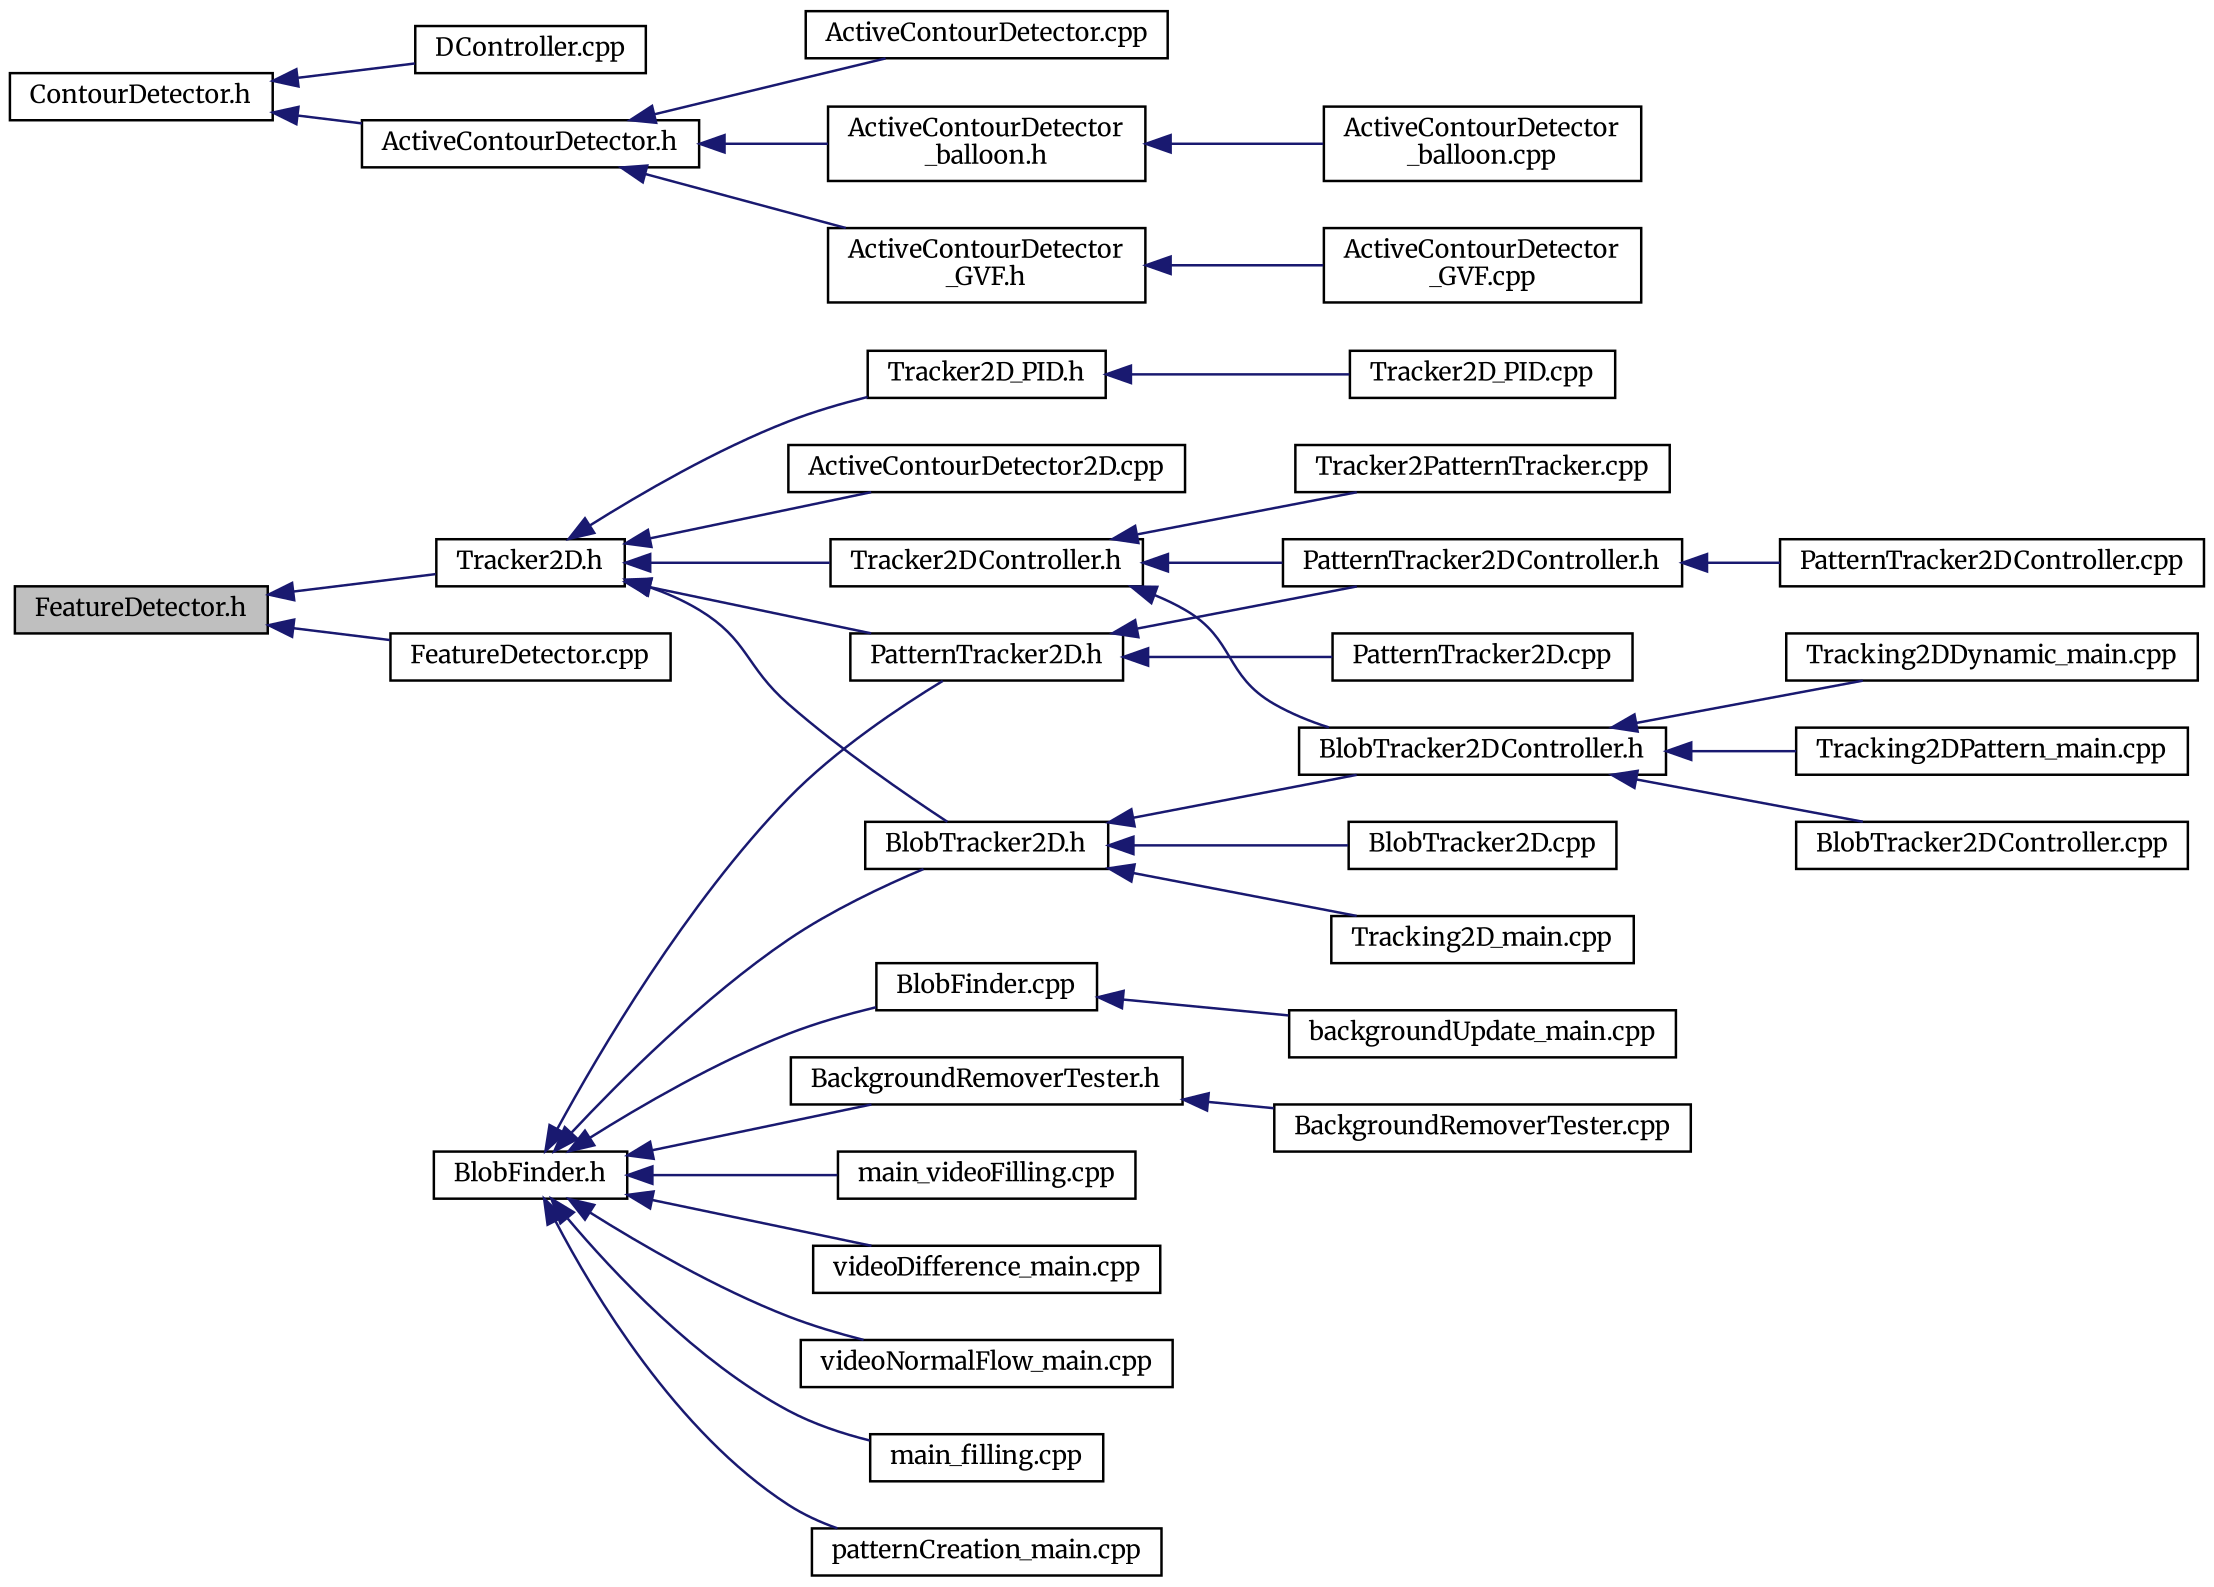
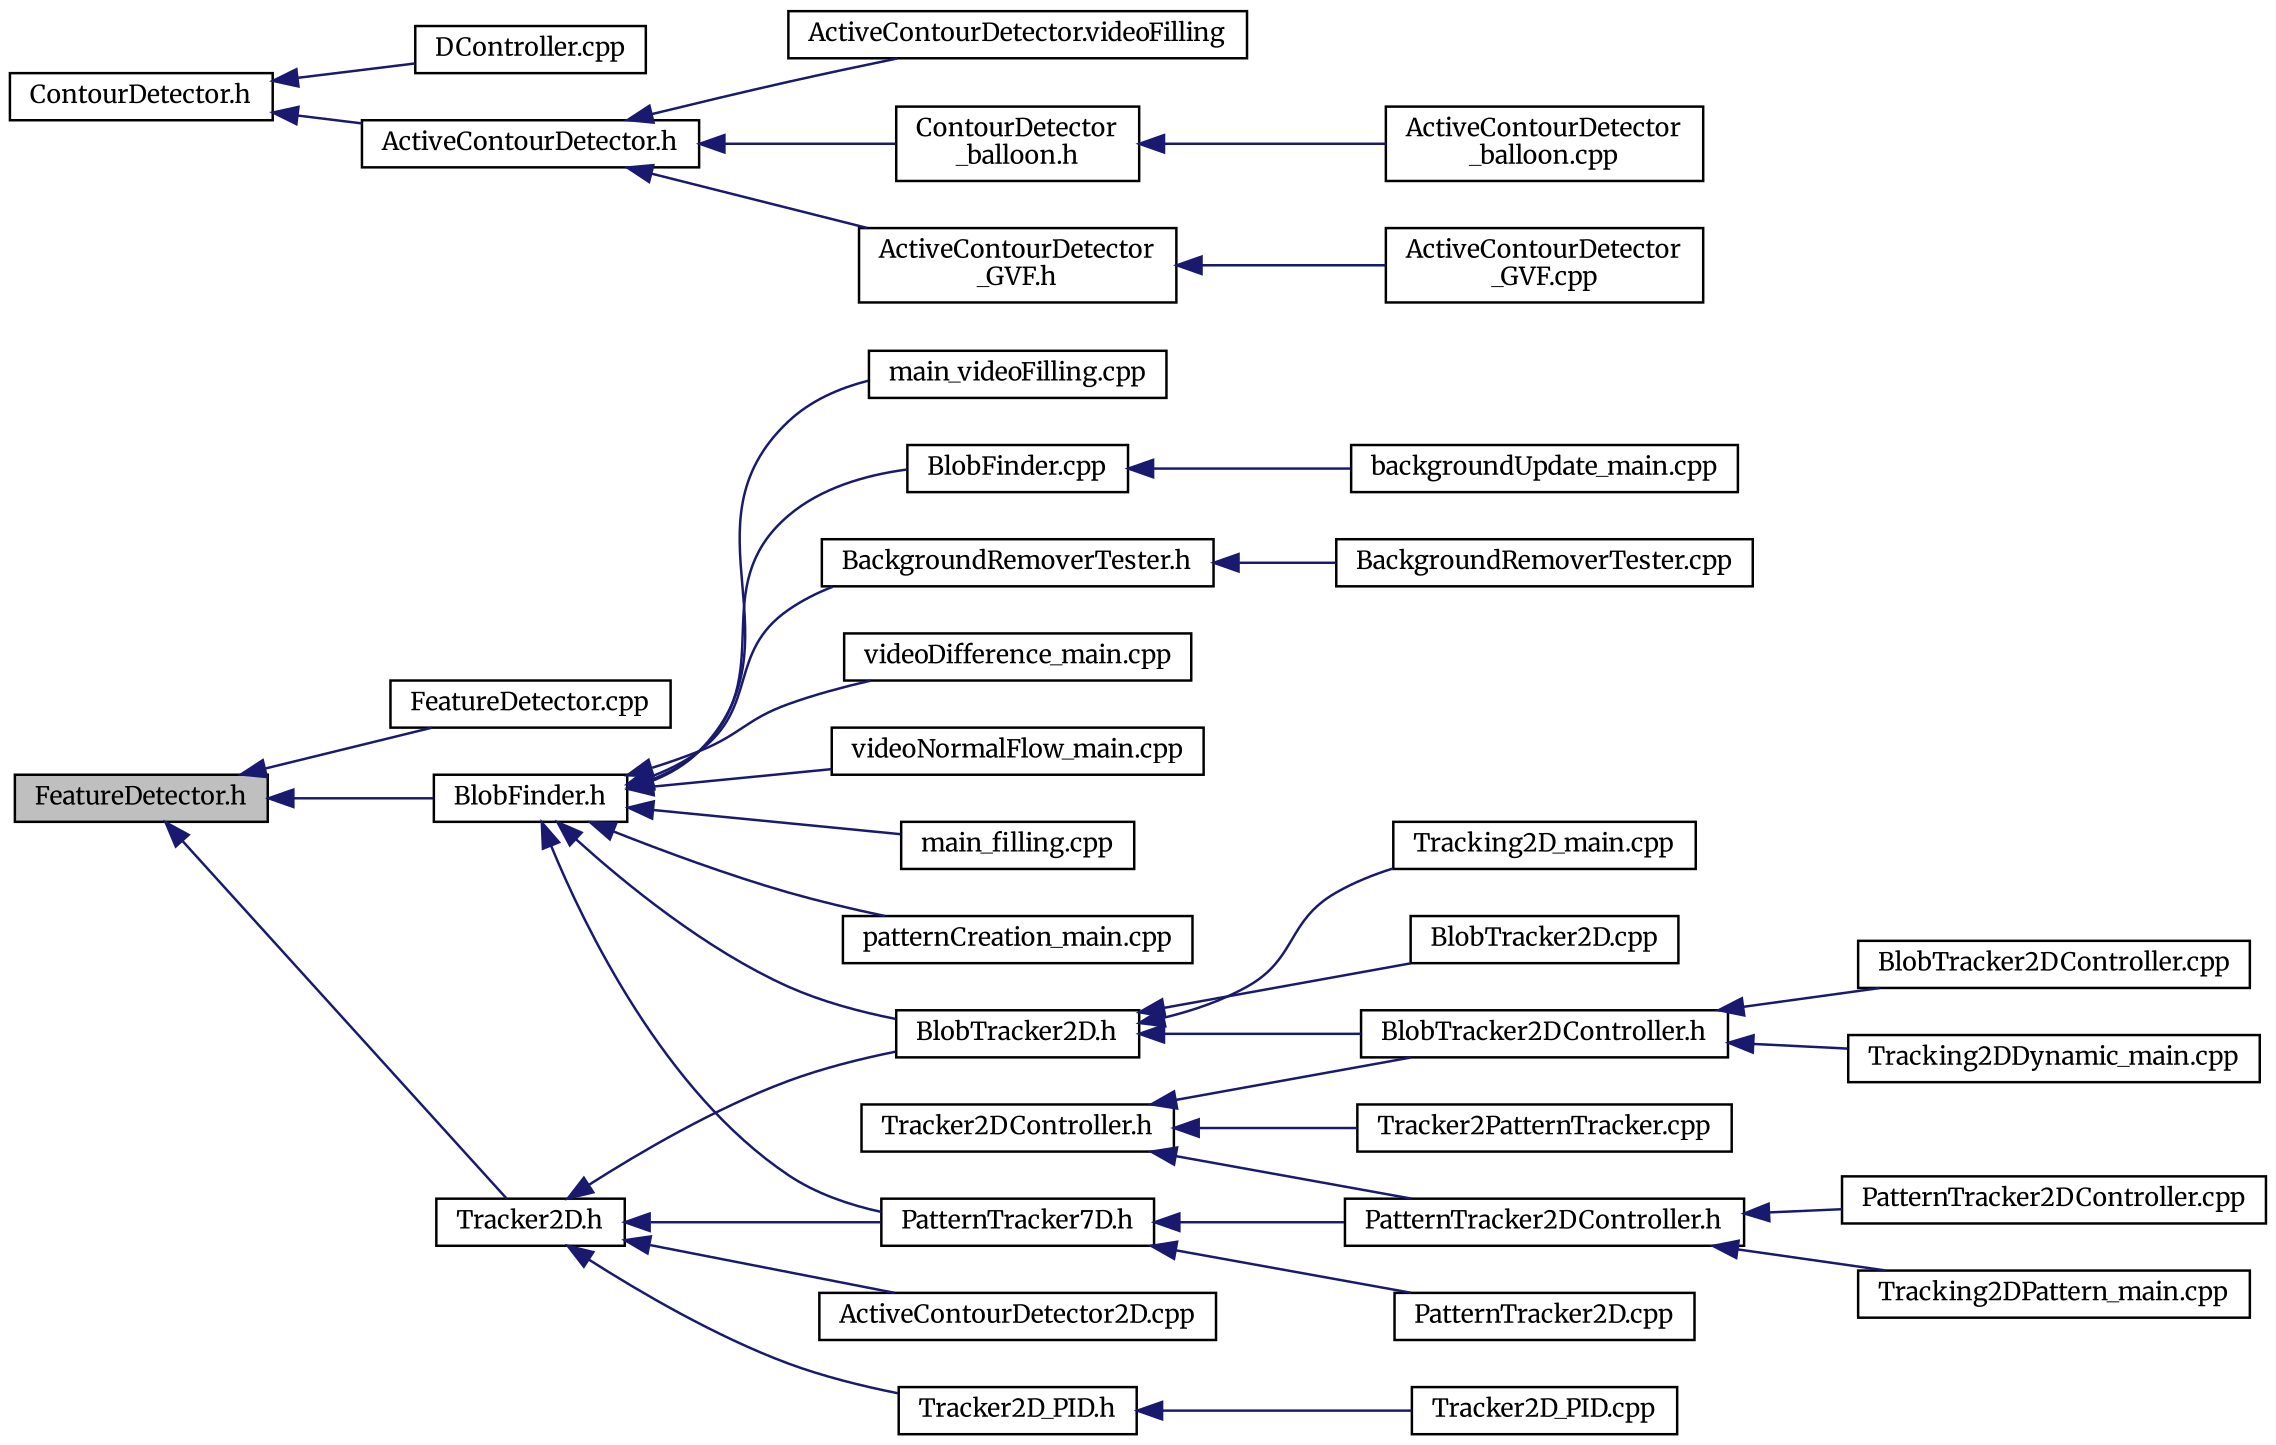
(987, 35) -> (1018, 35)
(987, 144) -> (1018, 144)
(740, 563) -> none
(987, 657) -> (1018, 1222)
(1744, 751) -> (1812, 1260)
none -> (363, 798)
